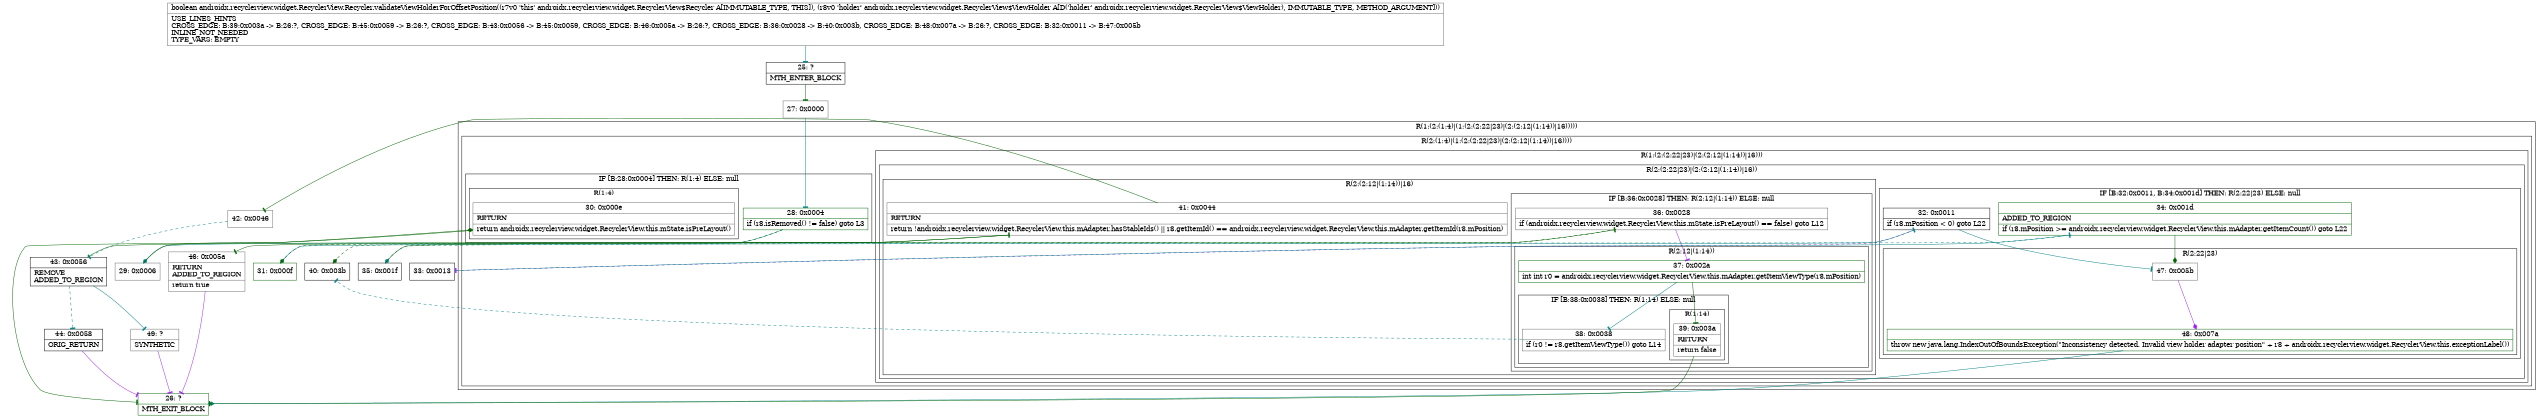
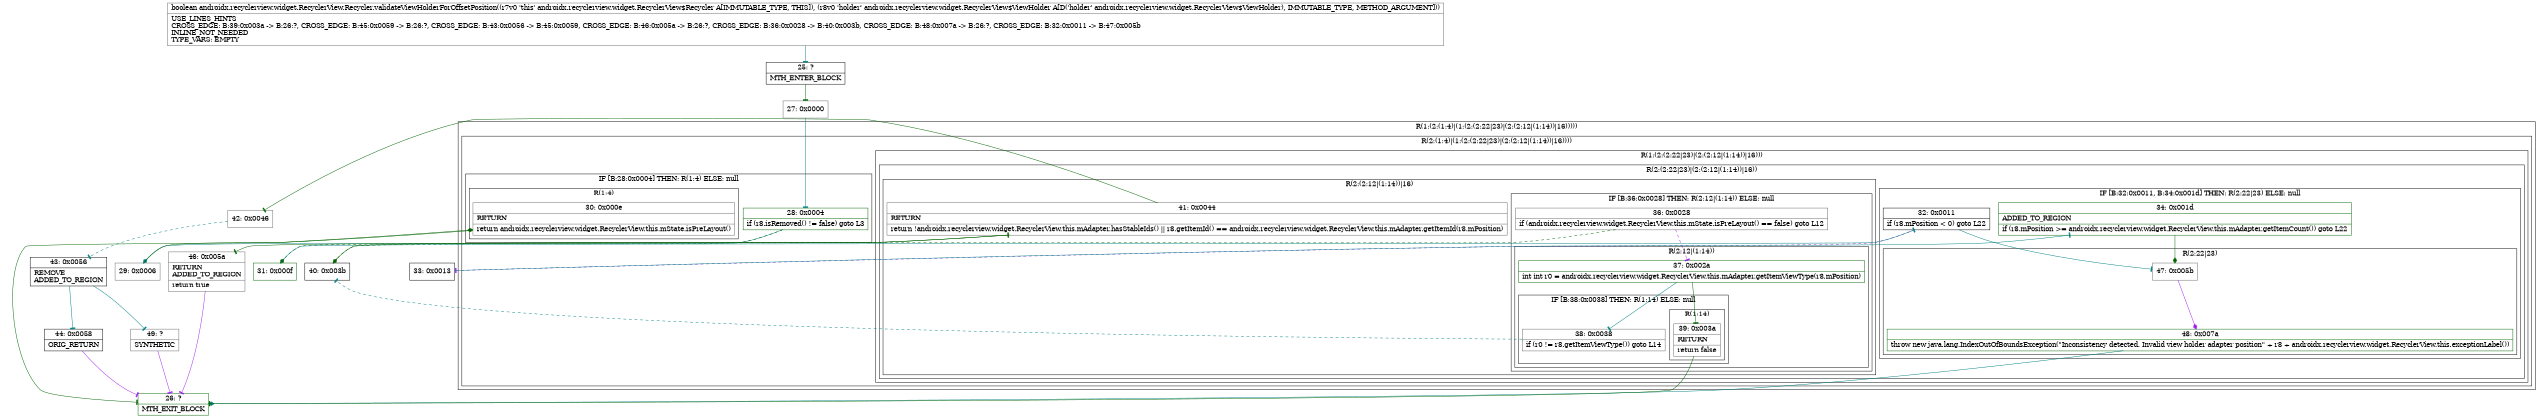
(1679, 240) -> (1680, 240)
(546, 243) -> (667, 243)
(380, 272) -> none
(71, 306) -> (71, 306)
